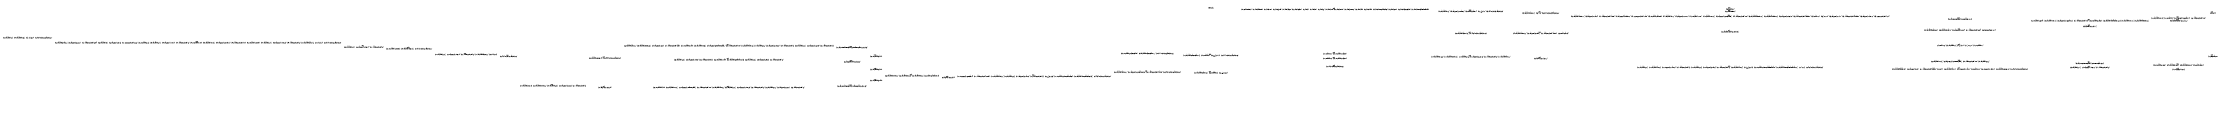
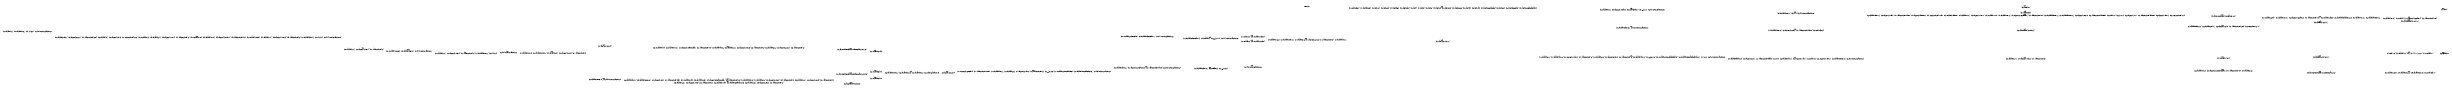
none -> (2321, 57)
